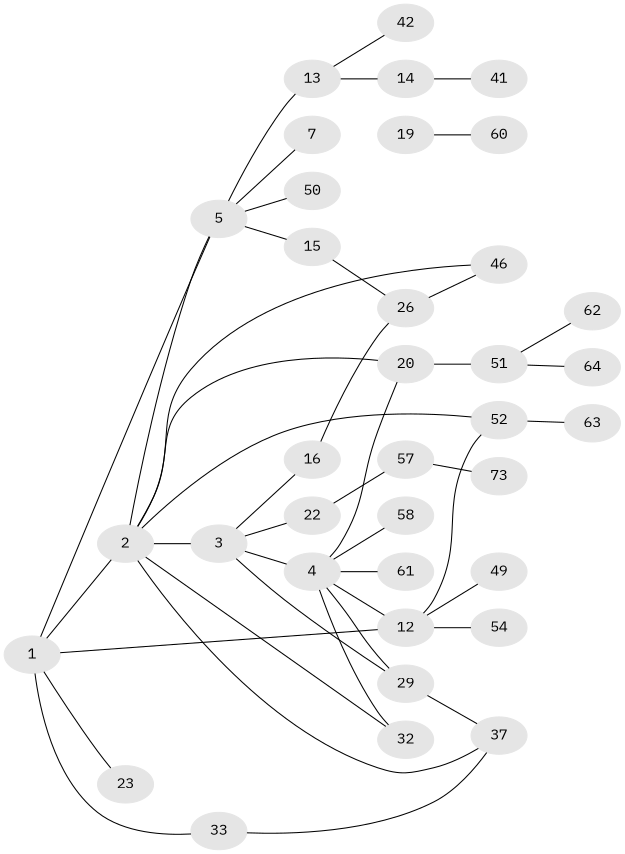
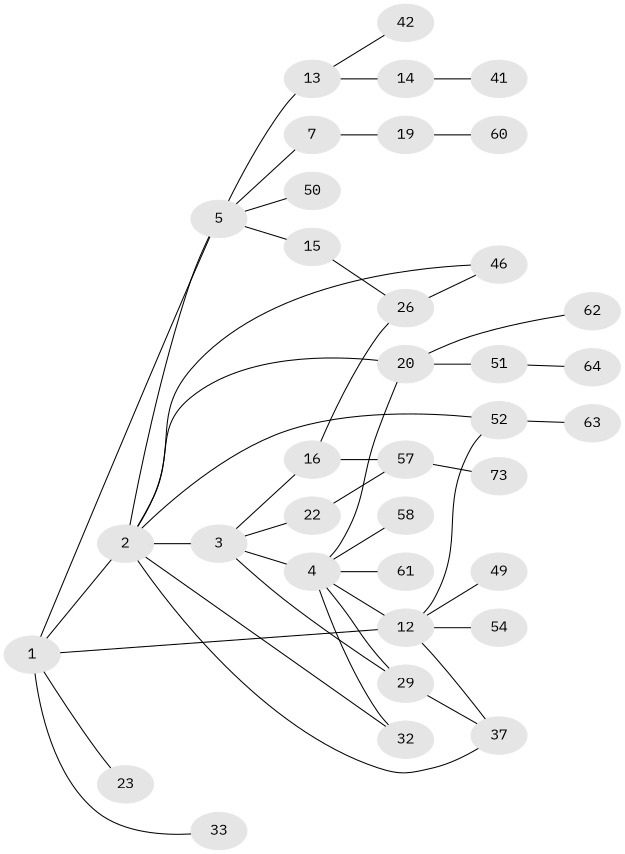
none -> (359, 135)
(546, 338) -> (495, 329)
none -> (359, 460)
(378, 822) -> (455, 680)
